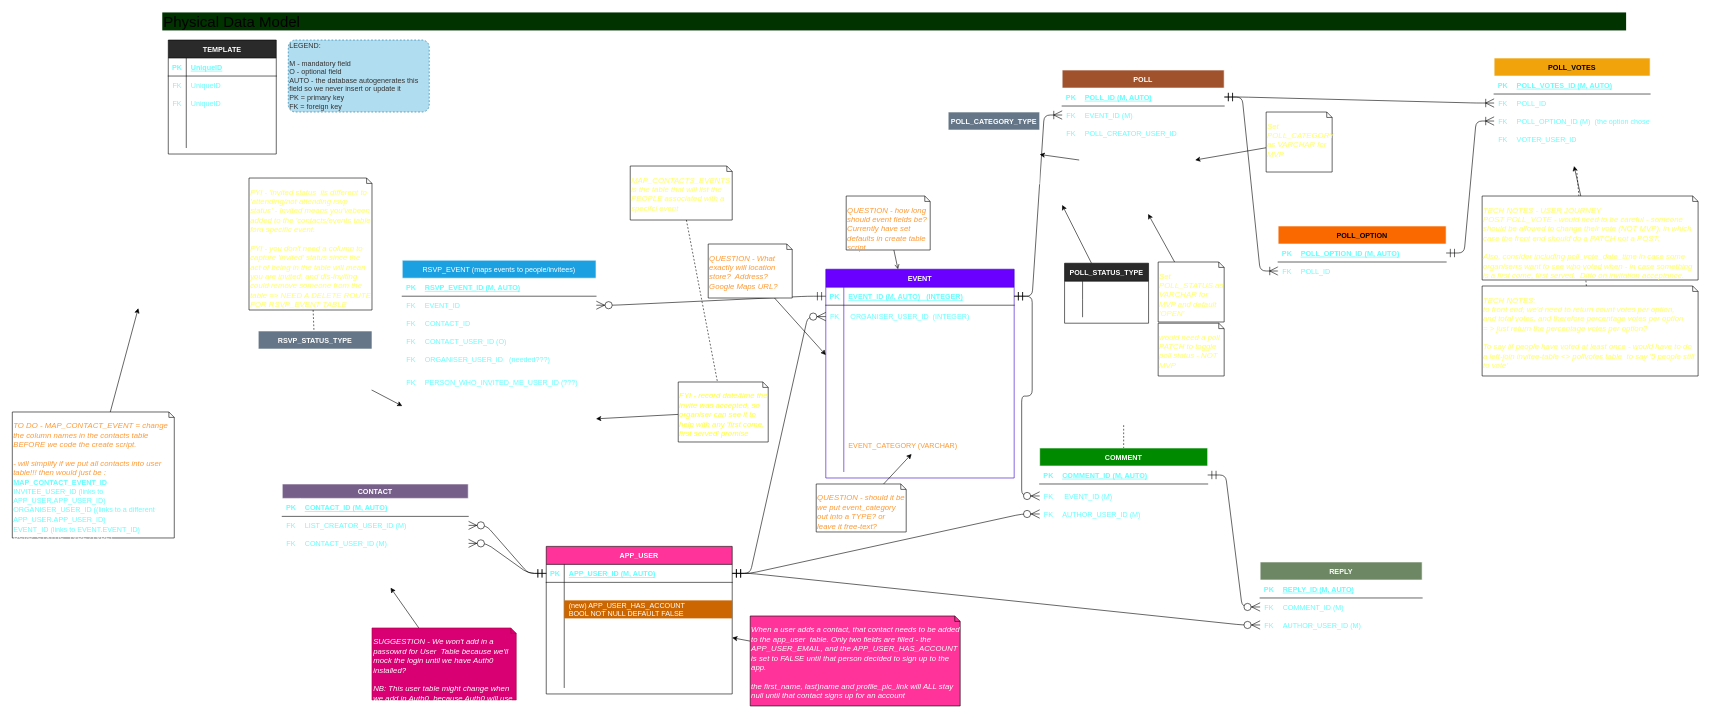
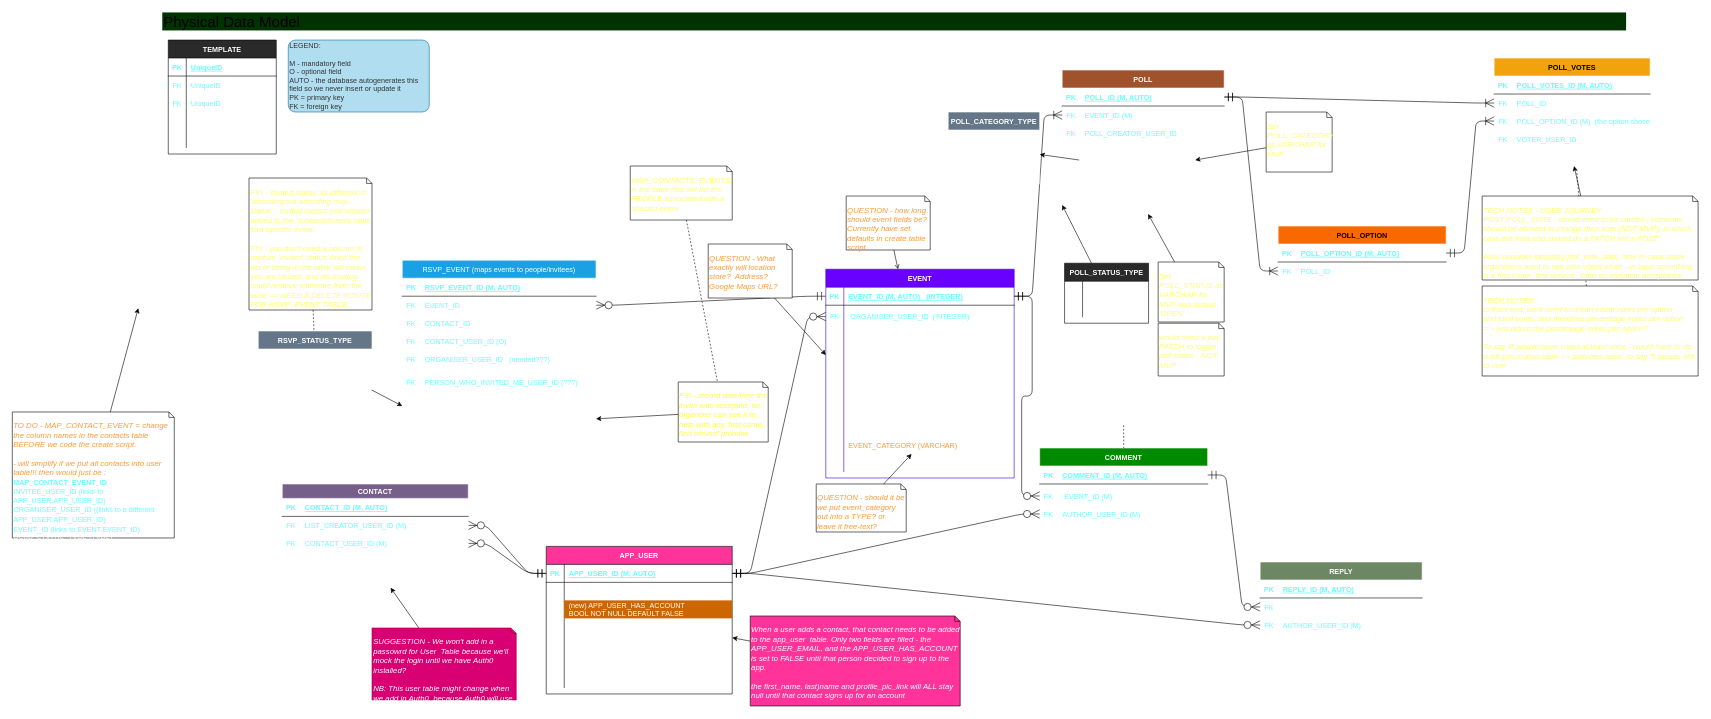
(359, 76) -> (359, 76)
(1350, 607) -> none
